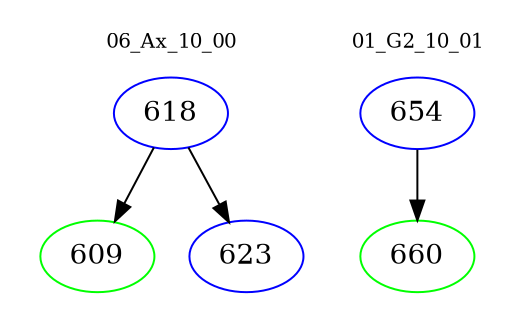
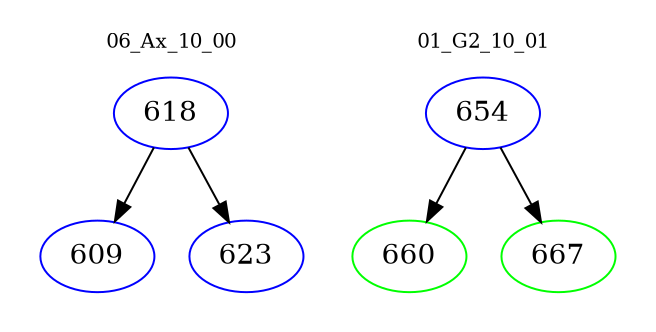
(97, 256) -> (97, 256)
none -> (558, 256)
